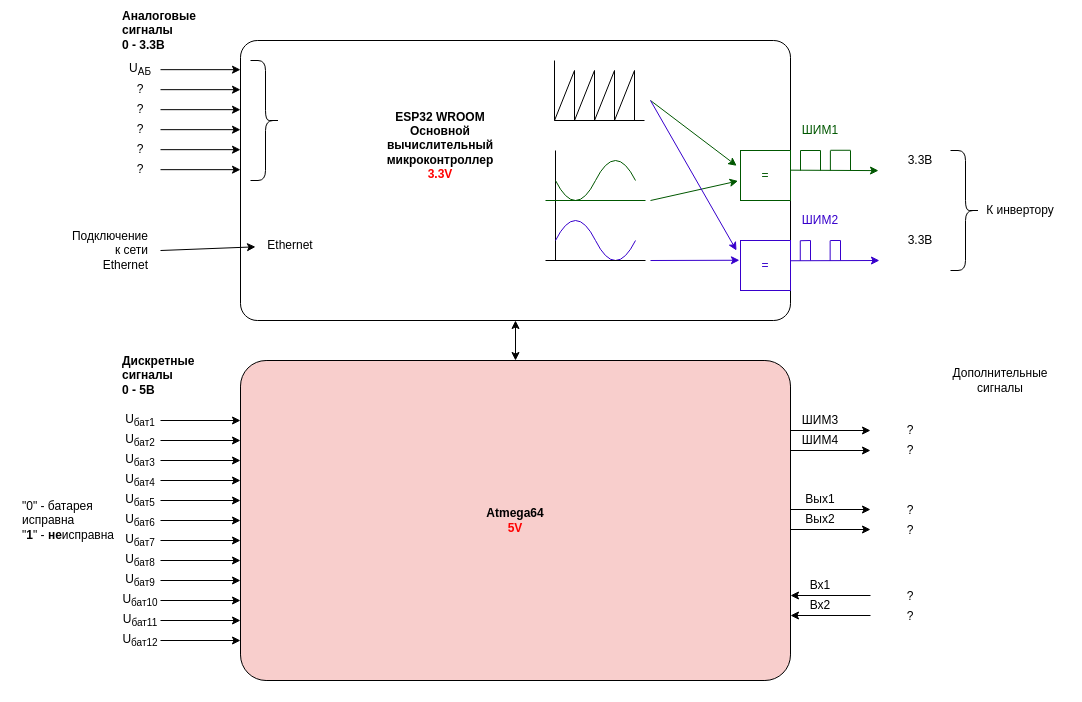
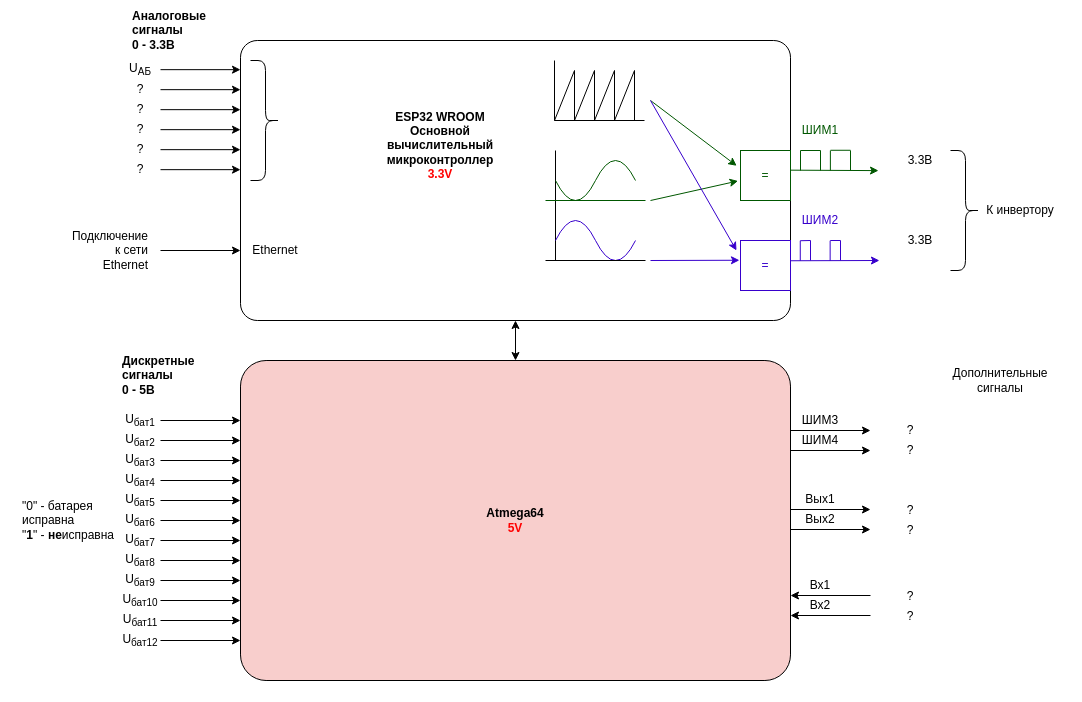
(161, 31) -> (171, 31)
(291, 246) -> (276, 251)
